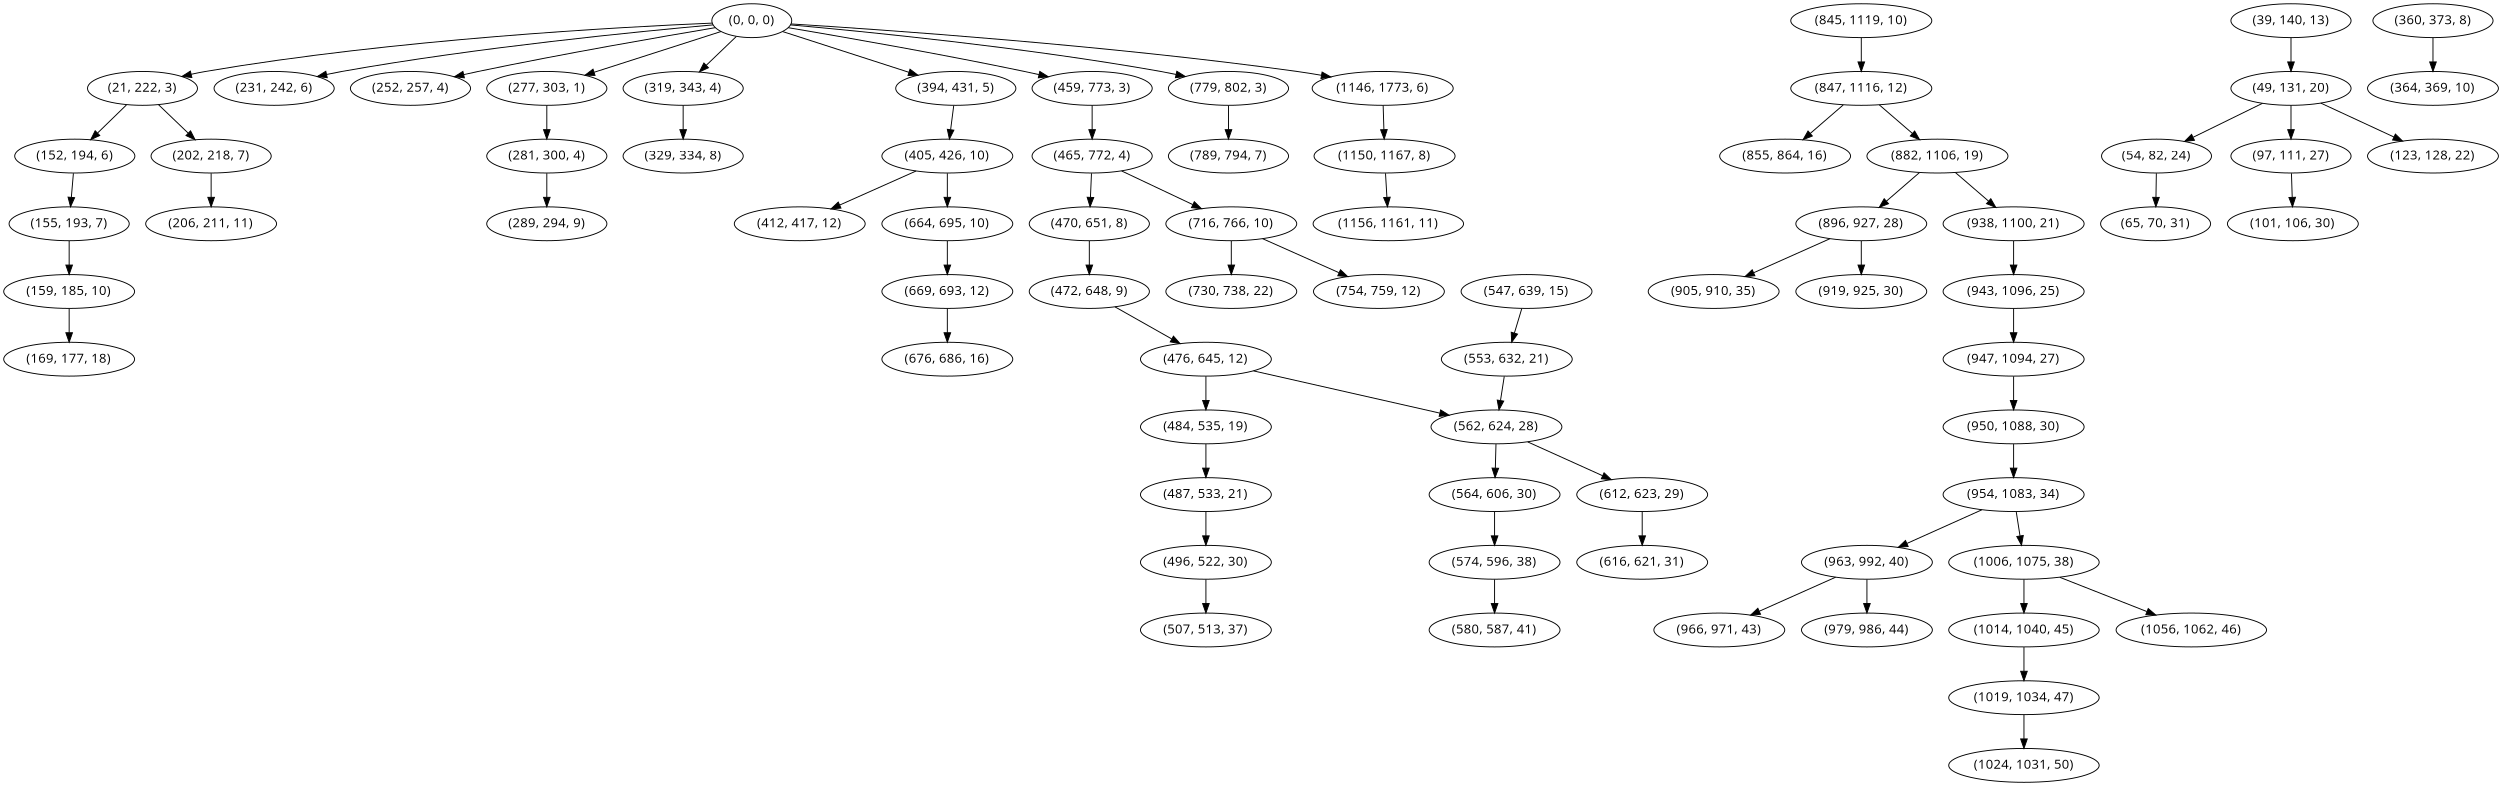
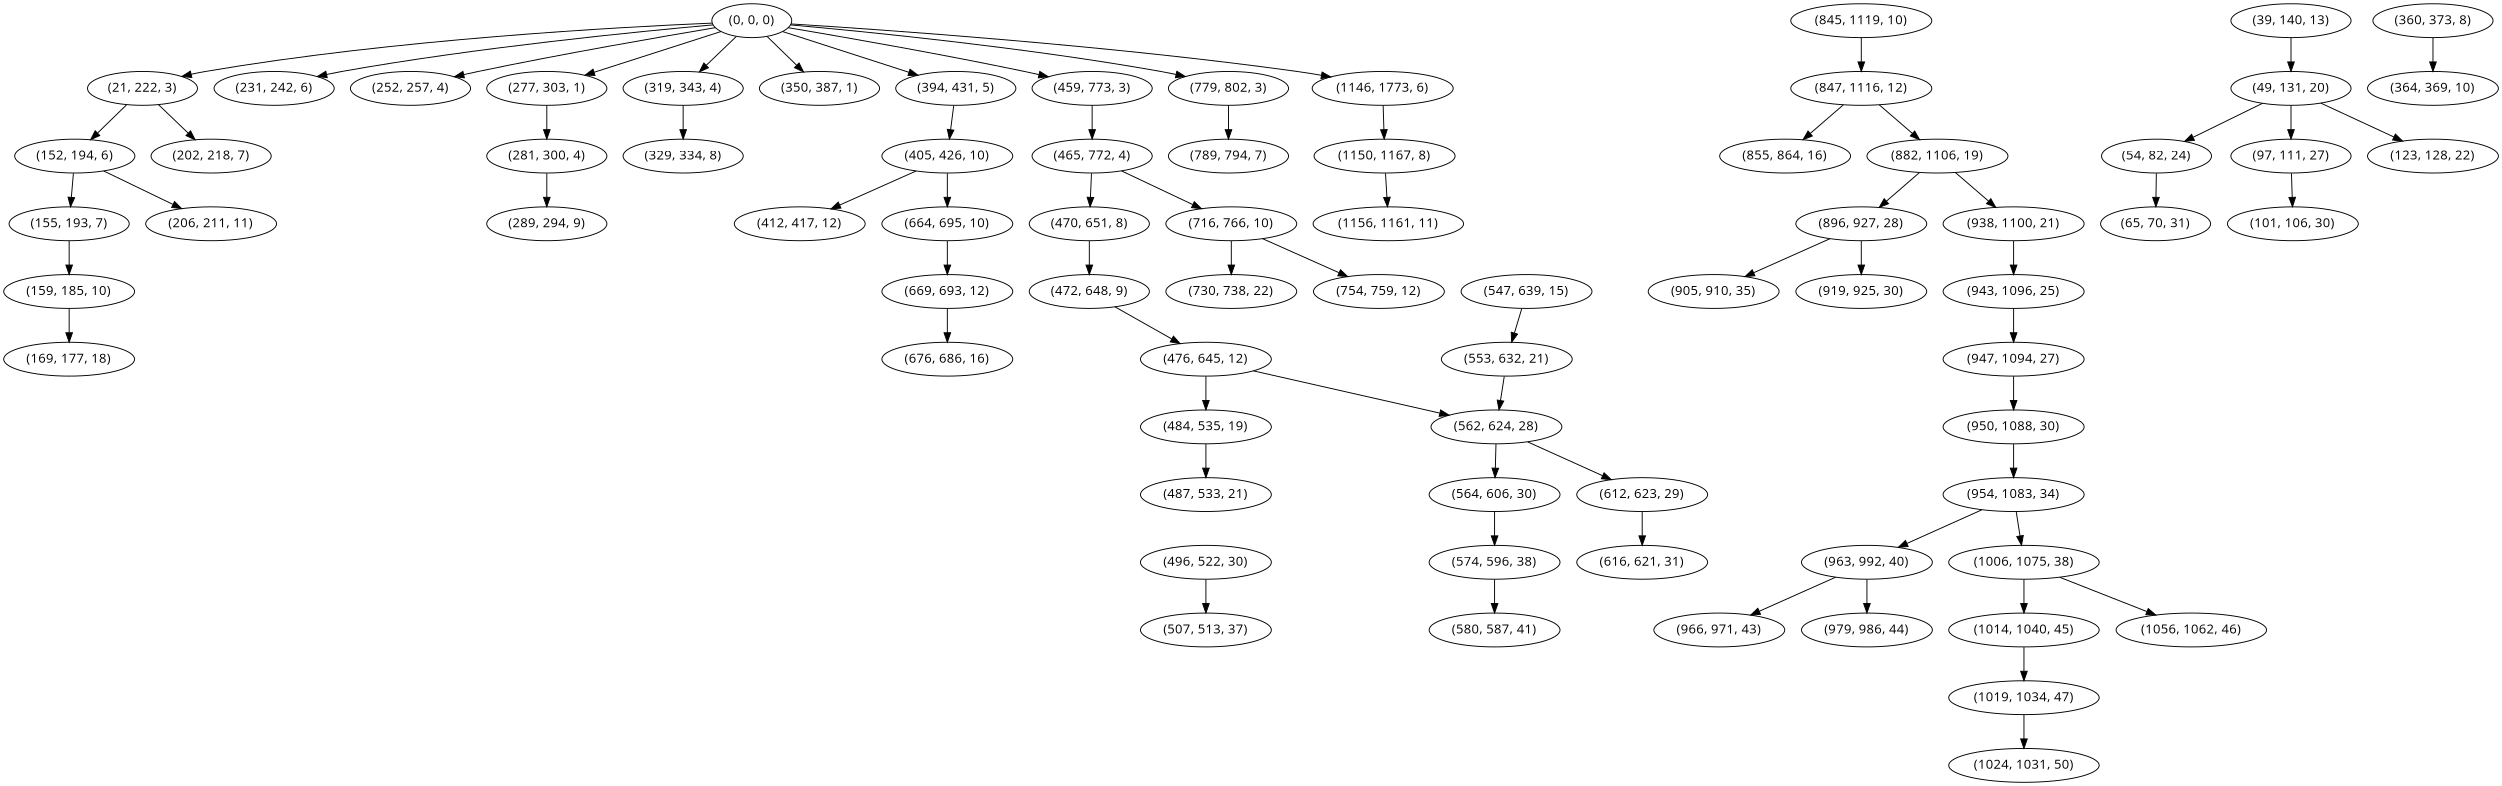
none -> (819, 88)
(211, 185) -> (138, 188)
(1206, 524) -> none
